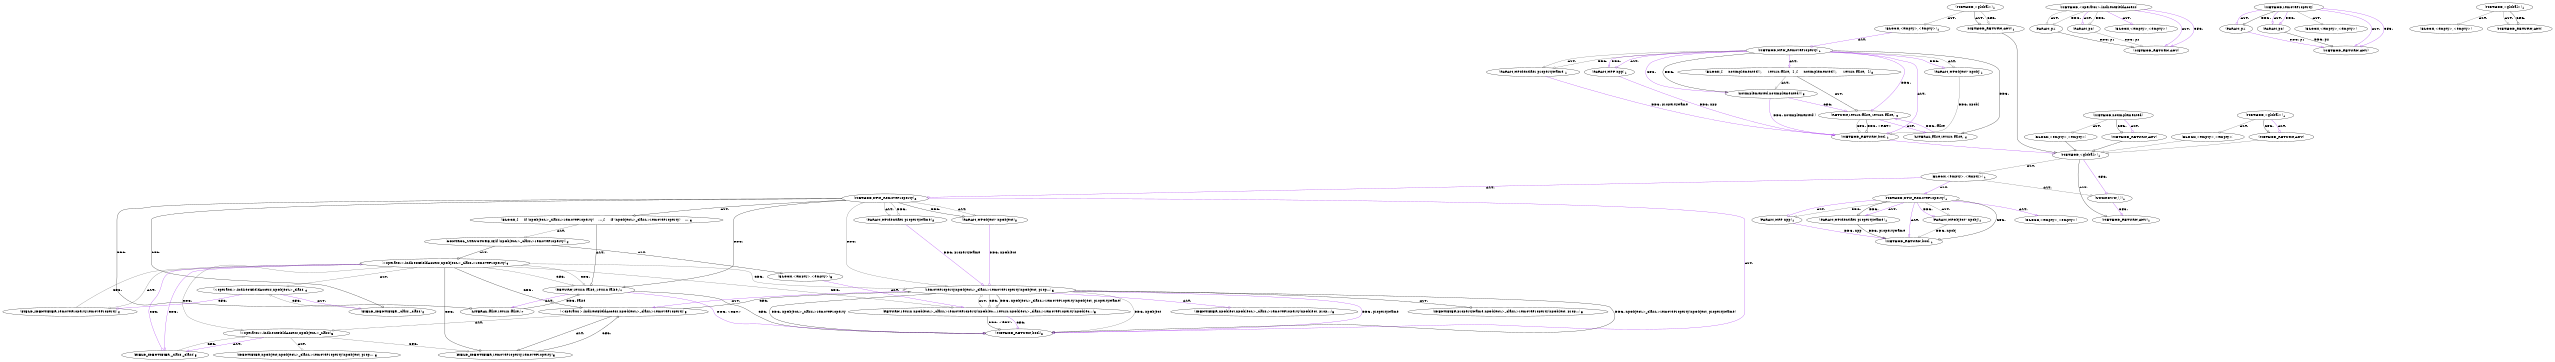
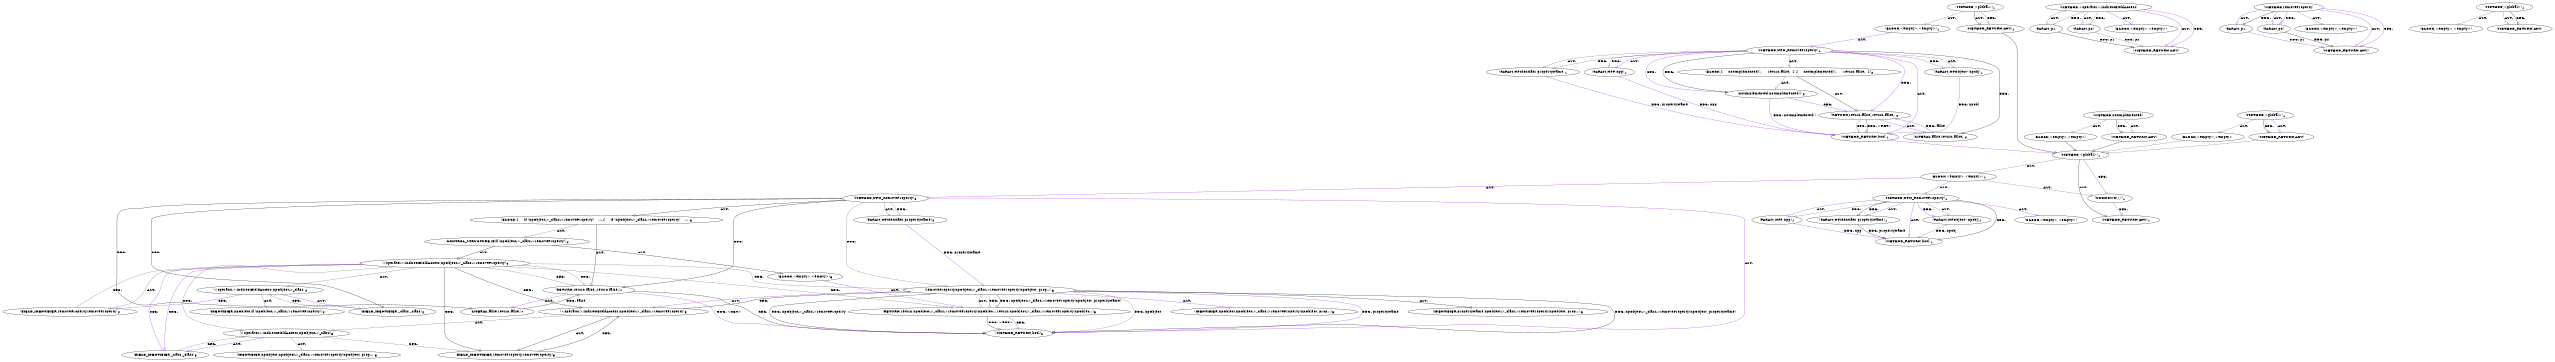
(990, 220) -> none
none -> (267, 312)
